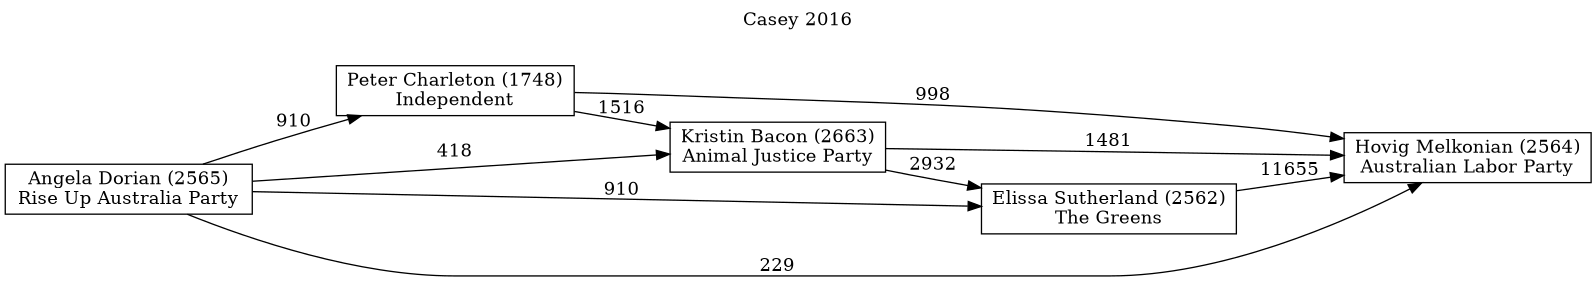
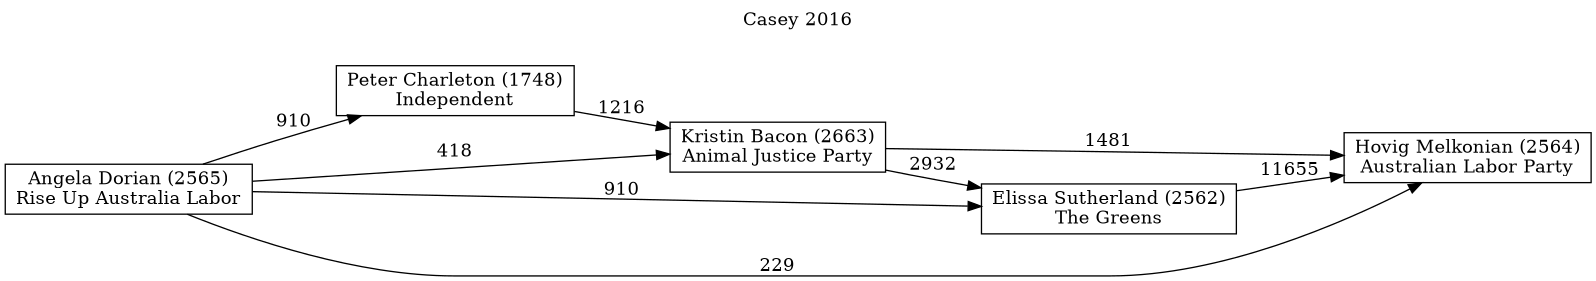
(953, 106) -> none
(622, 108) -> (622, 108)
(129, 189) -> (129, 189)
